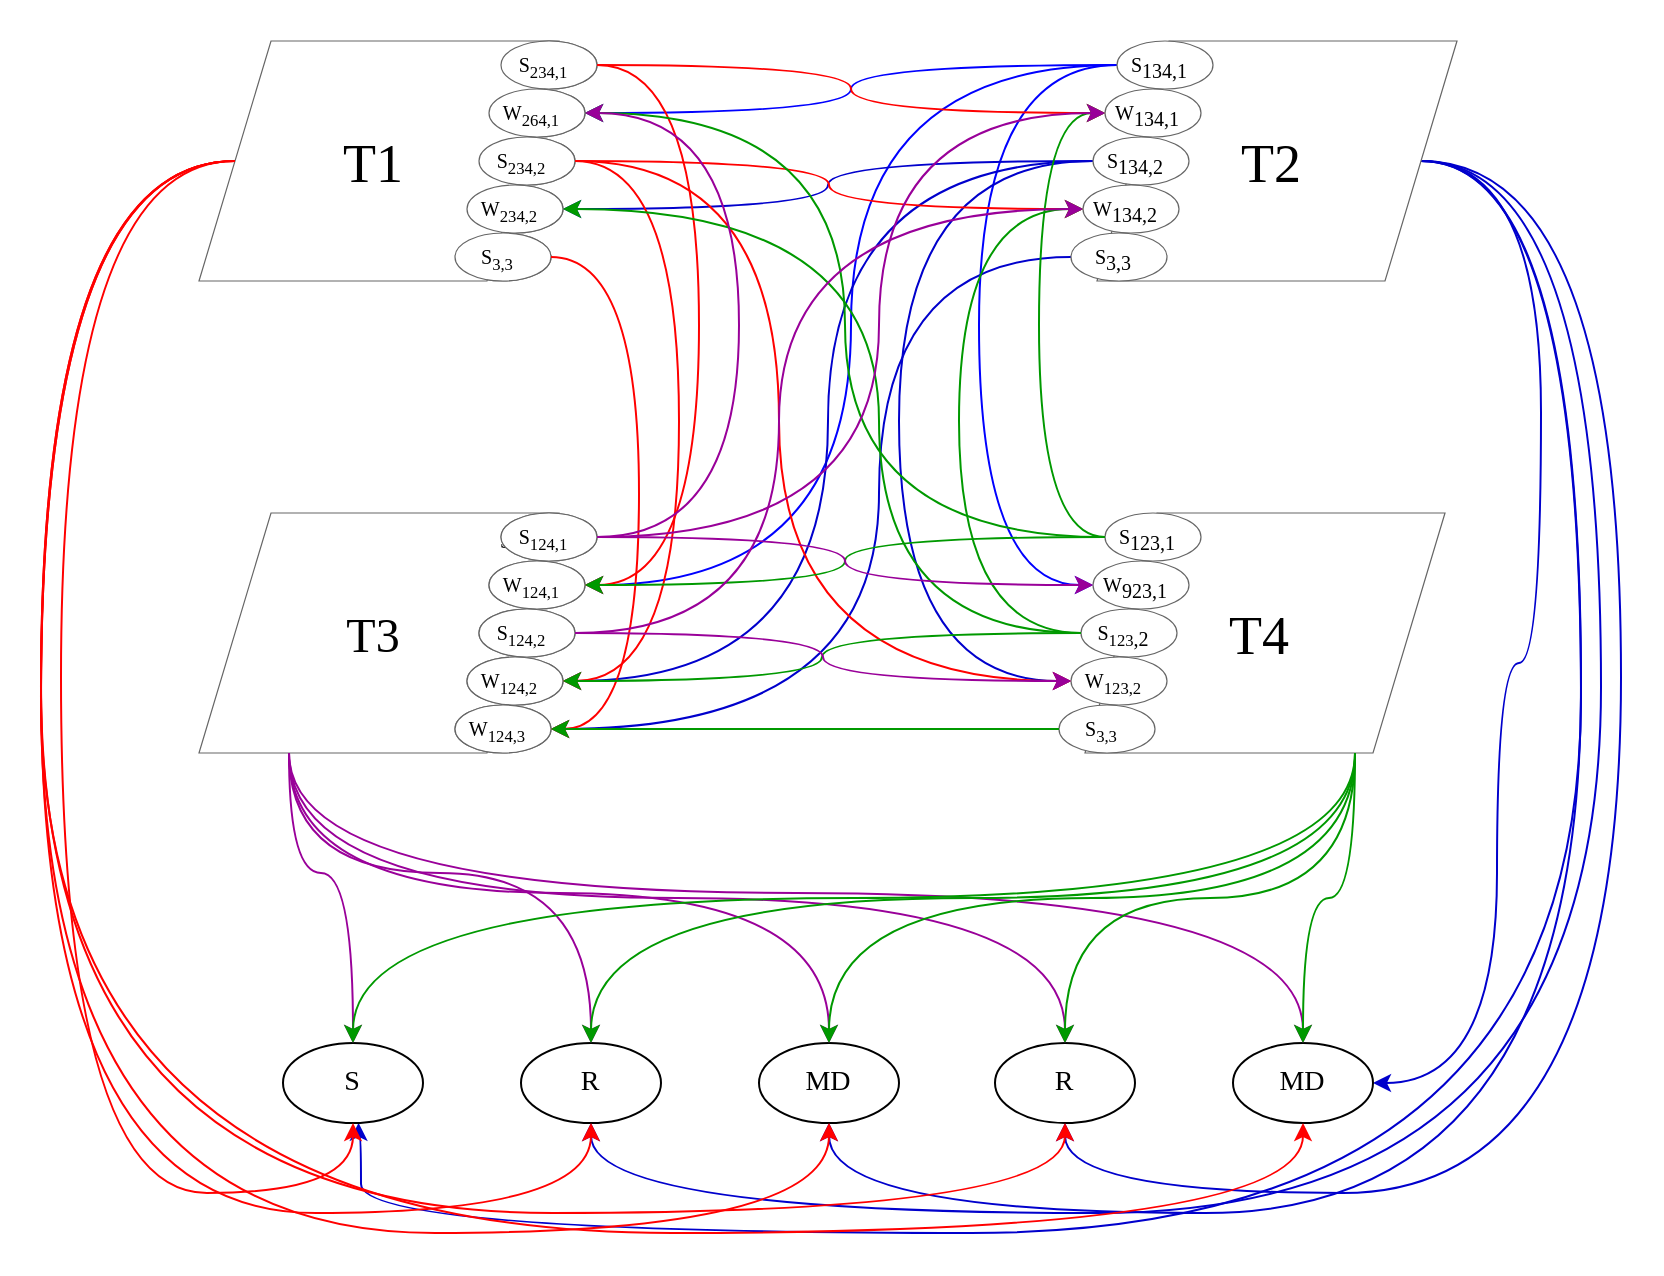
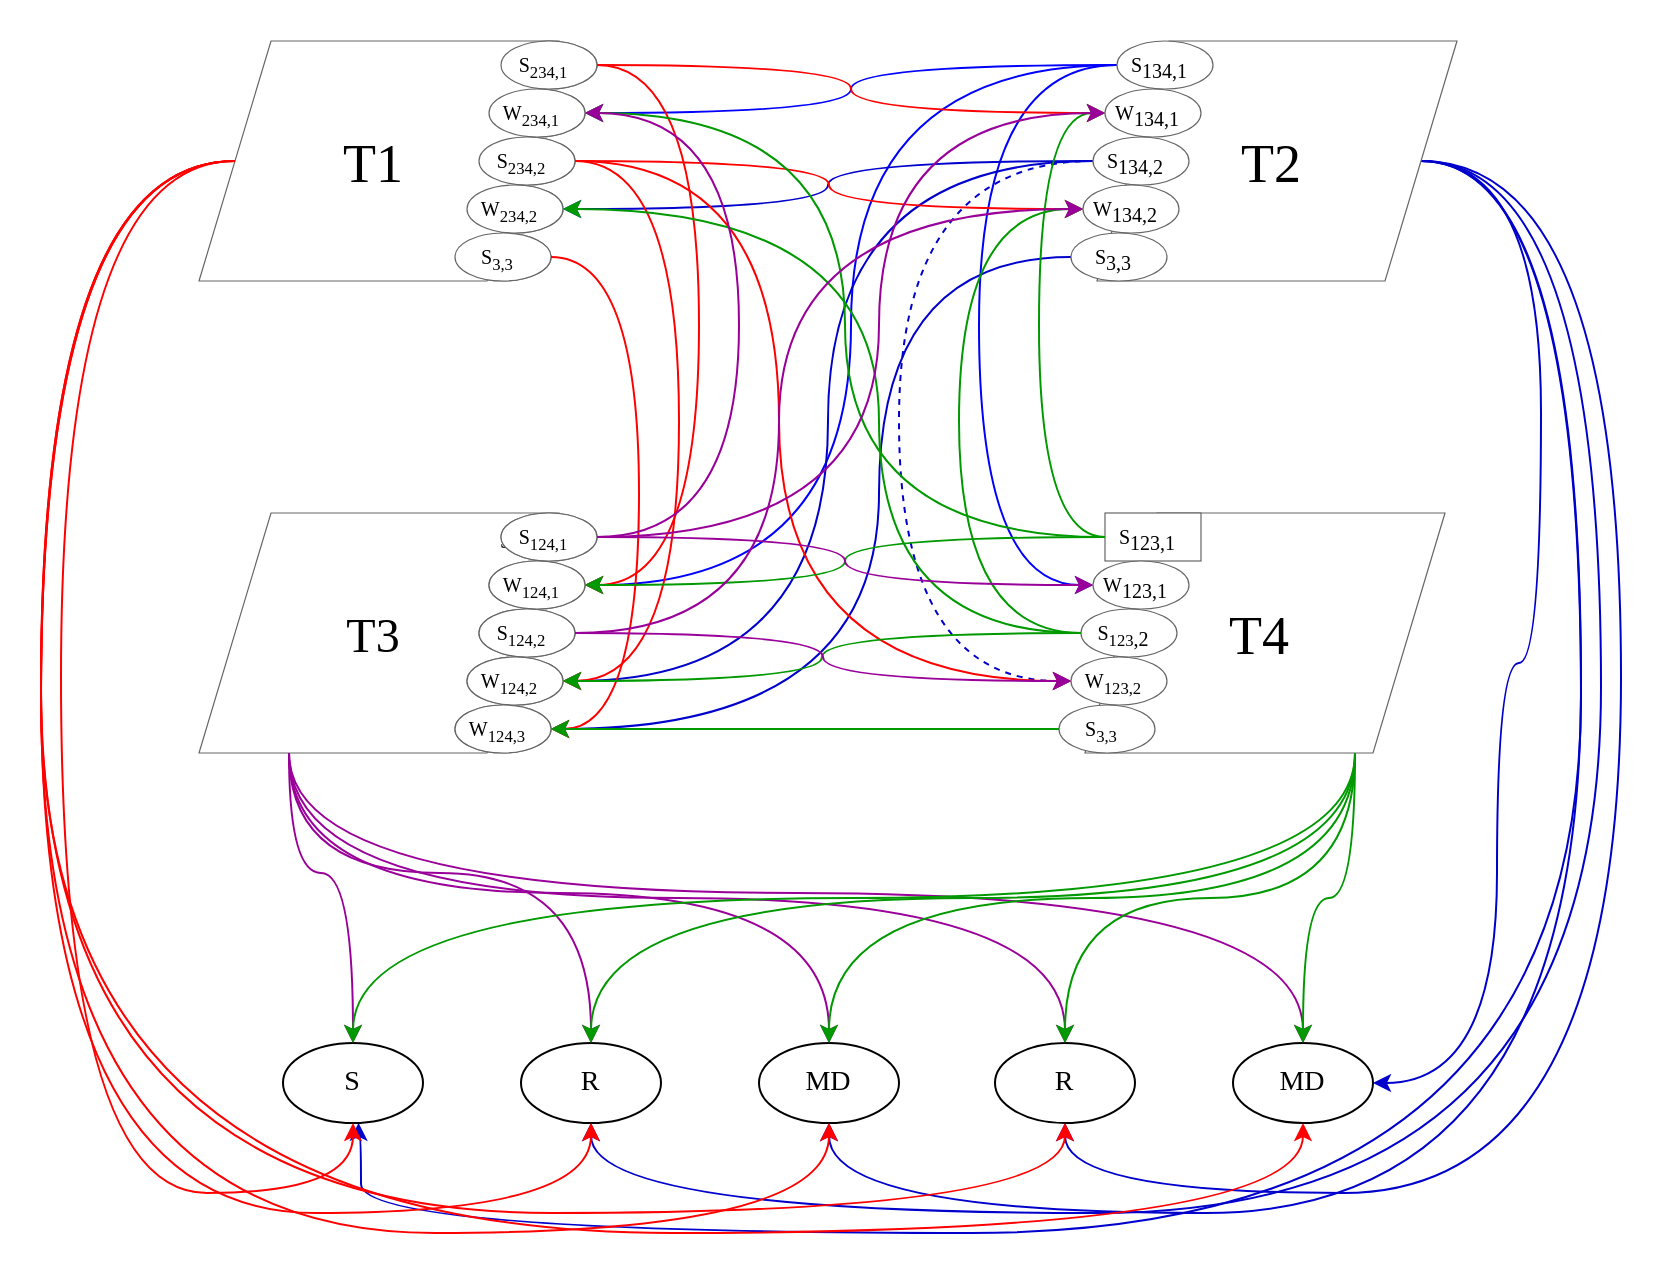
(532, 117) -> (532, 117)
(1153, 537) -> (1153, 537)
(1136, 589) -> (1136, 589)
(956, 639) -> (956, 639)
